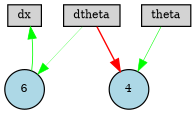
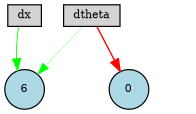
(166, 16) -> none
(33, 55) -> (17, 43)
(129, 89) -> (129, 89)
